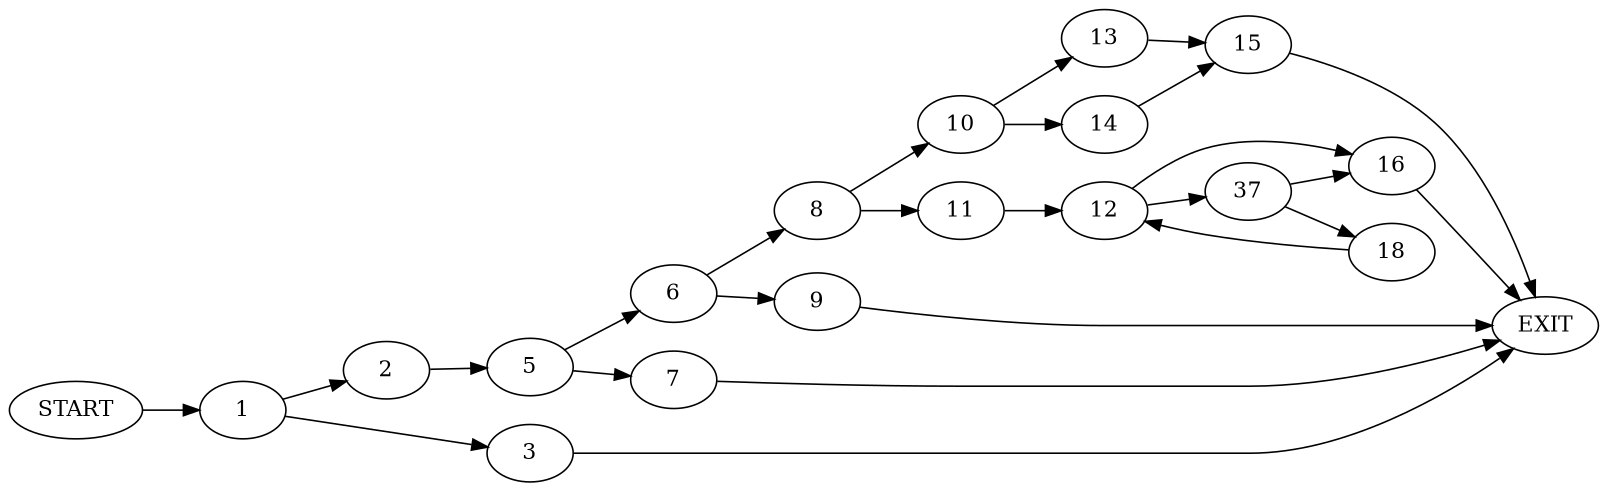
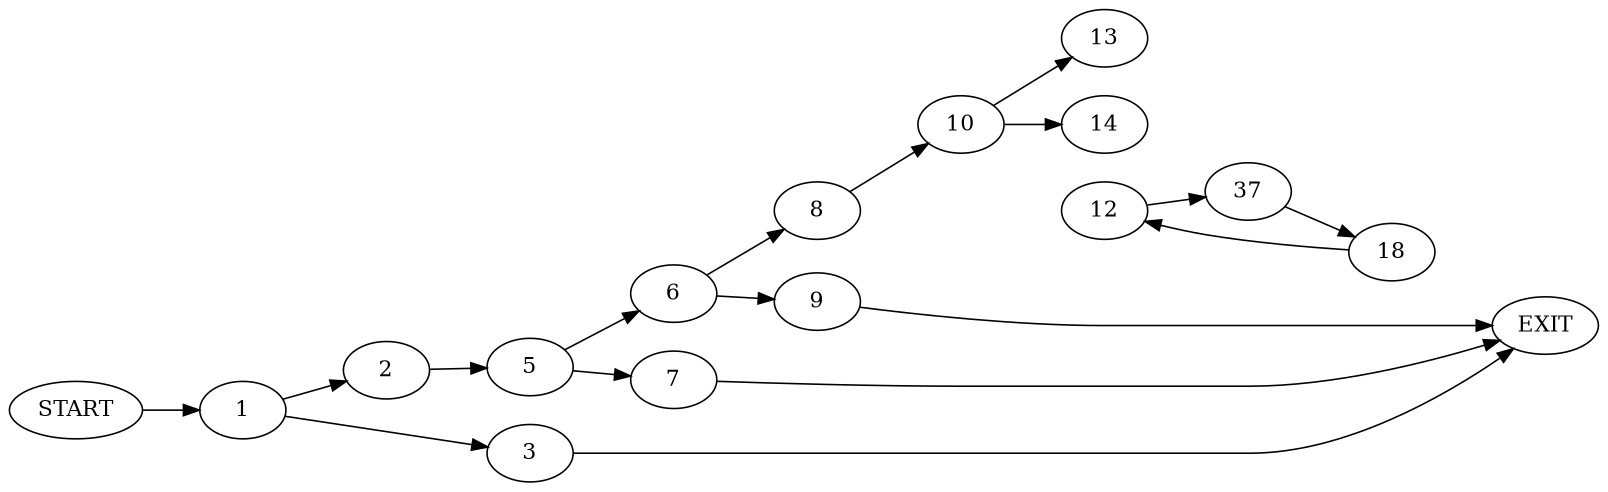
(1248, 45) -> none
(1392, 166) -> none
(961, 211) -> none
